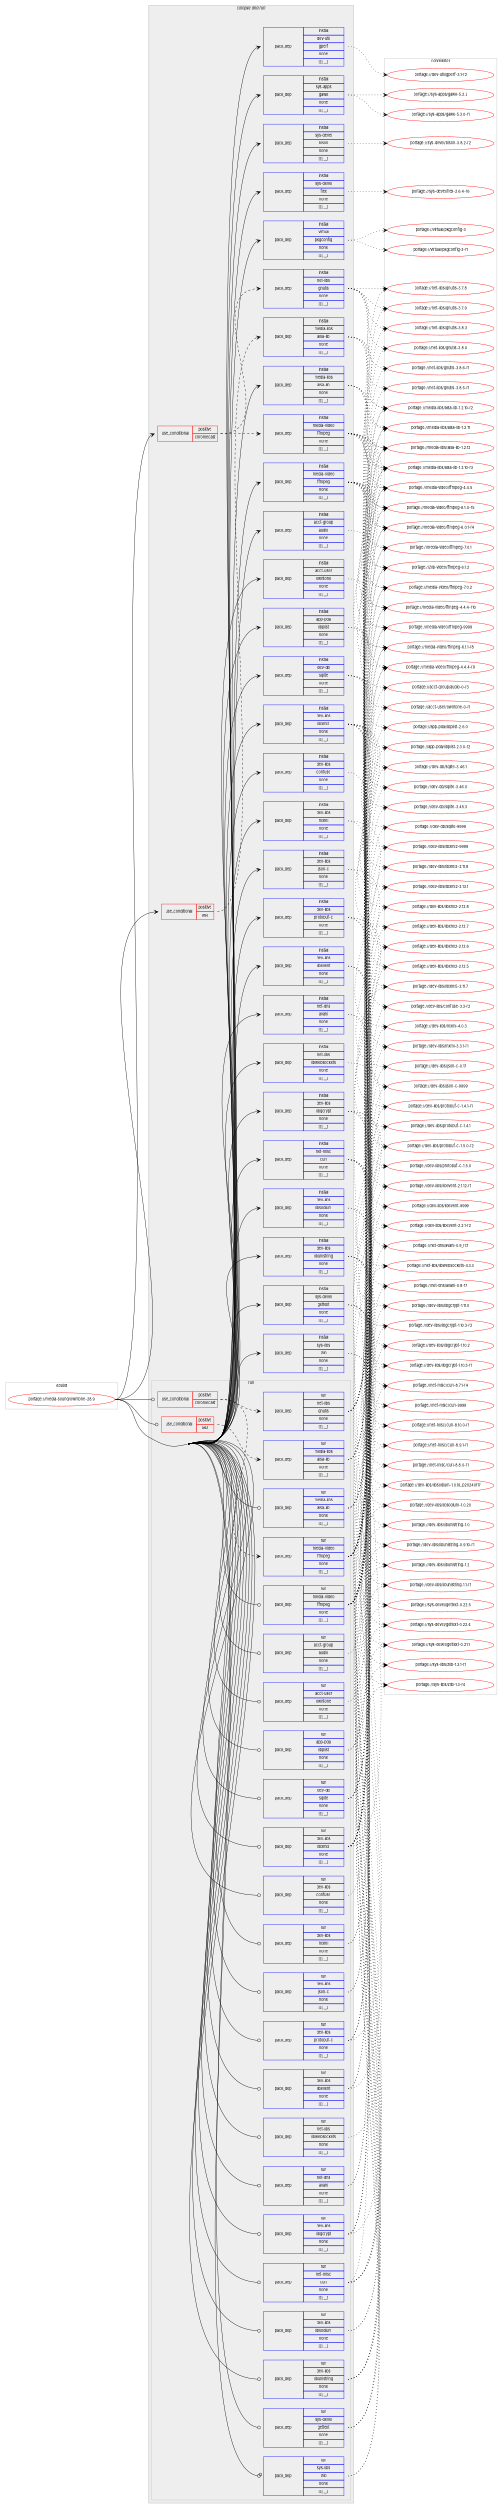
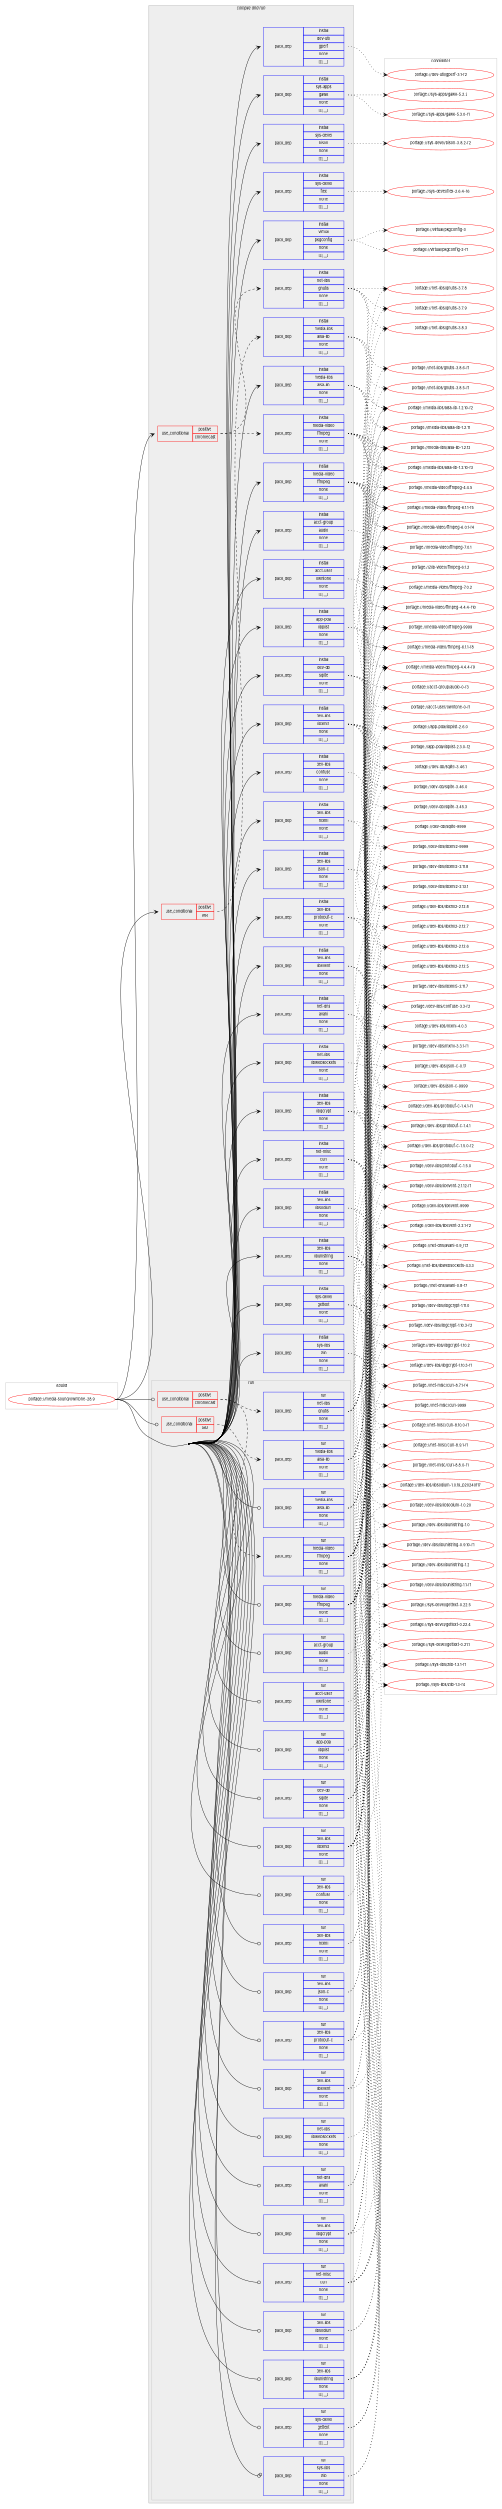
(441, 348) -> none
(441, 508) -> (441, 508)
